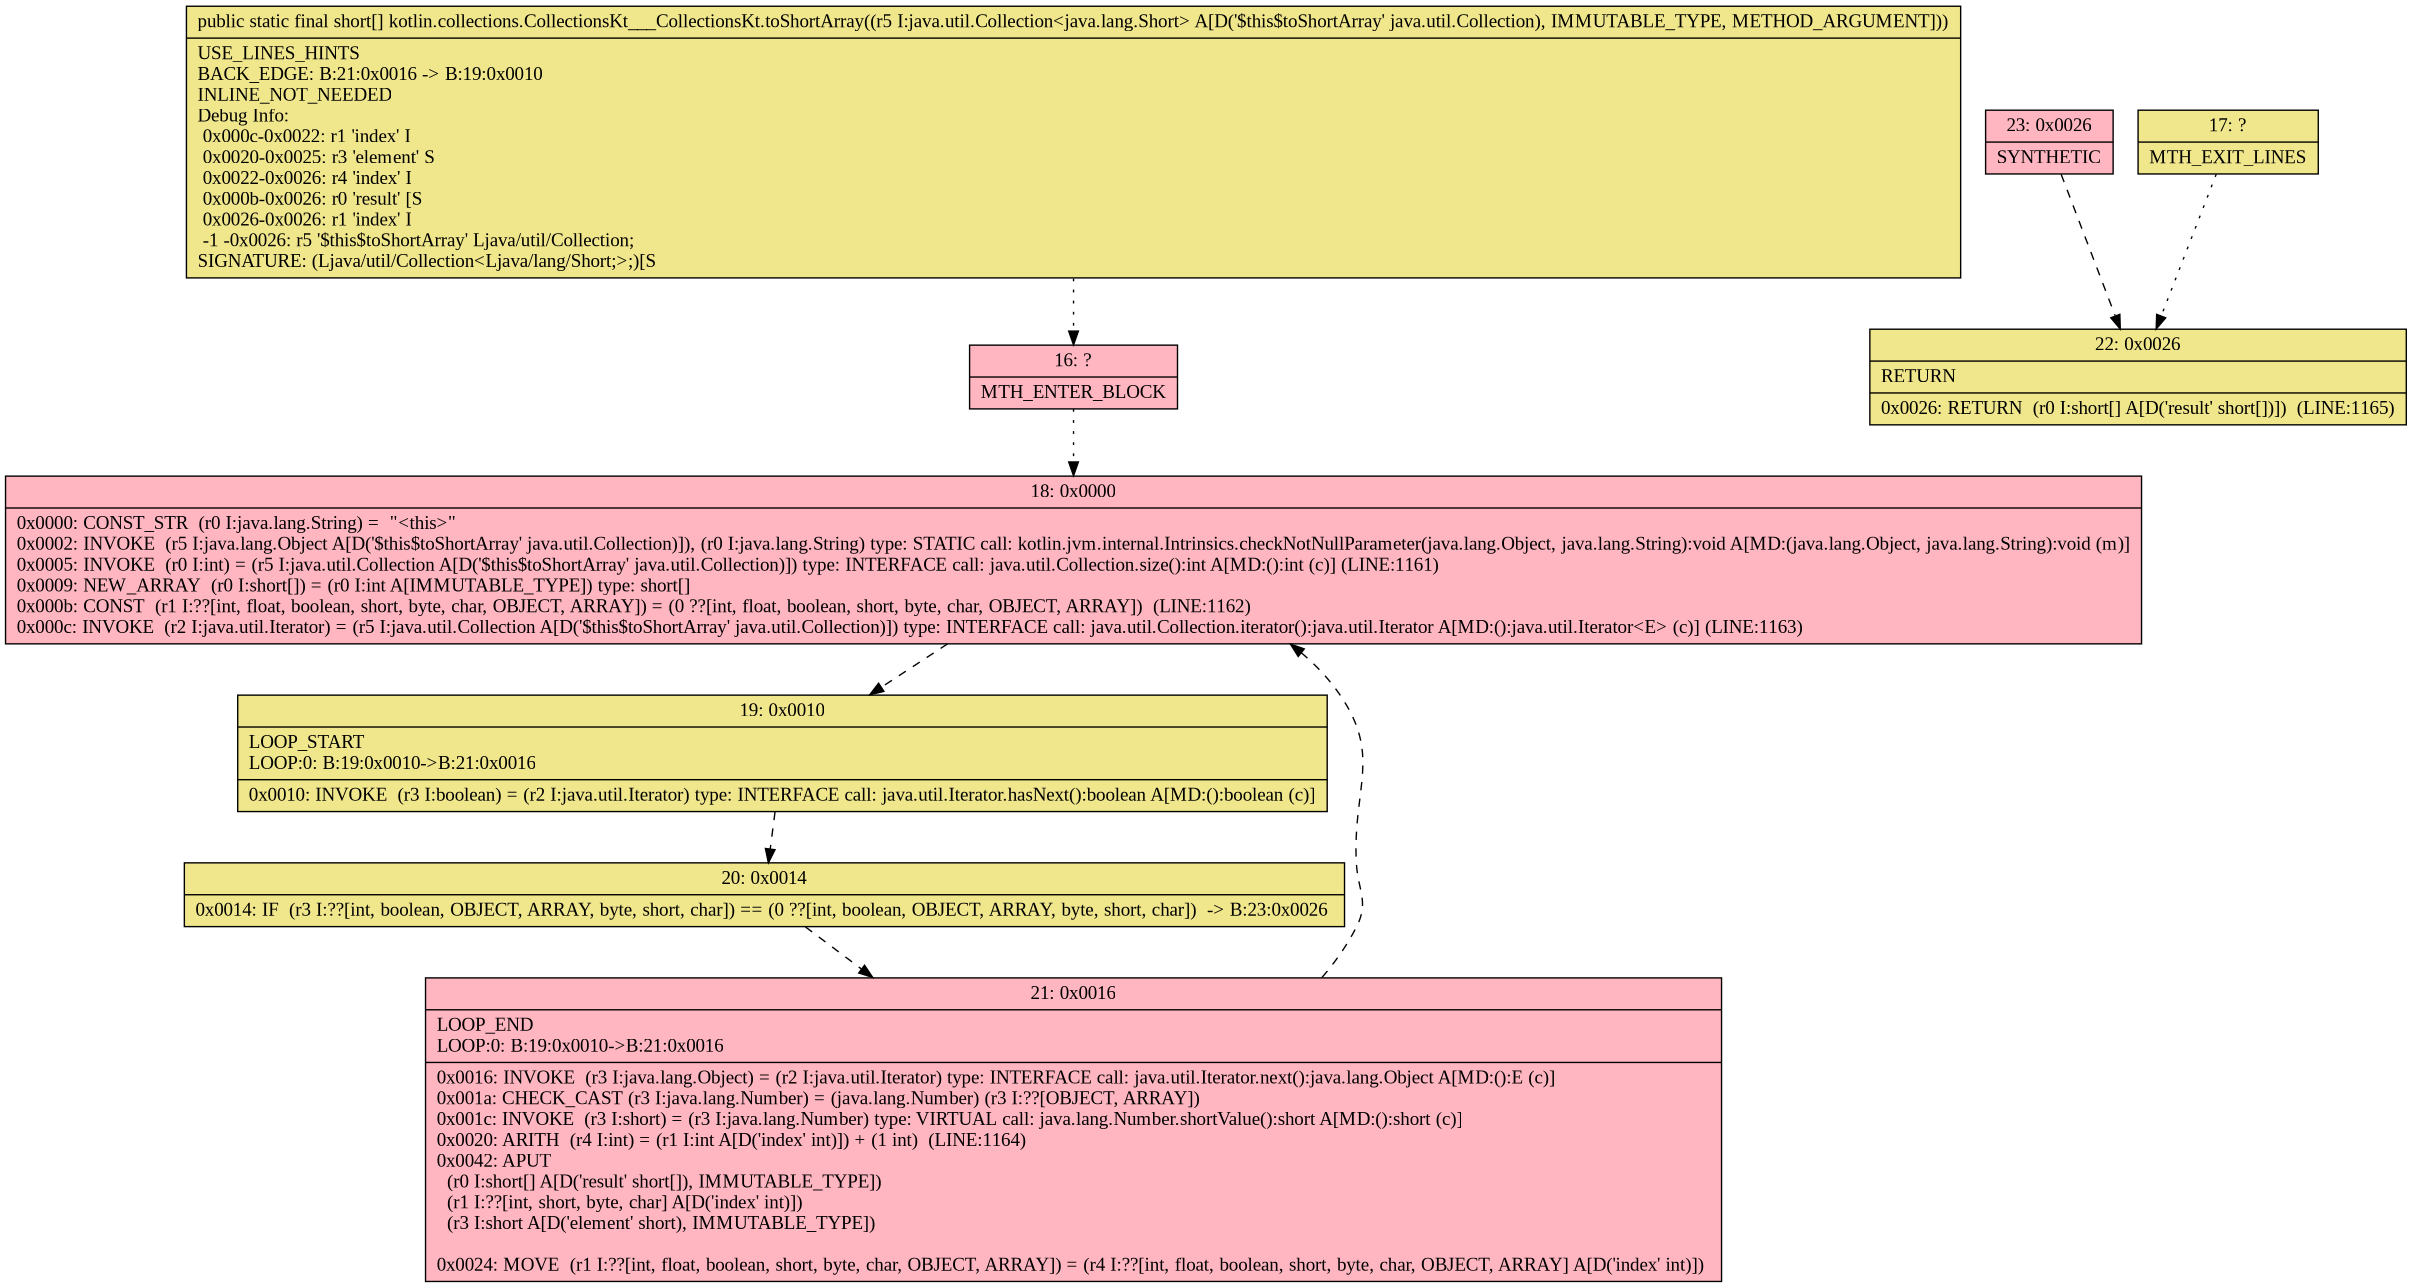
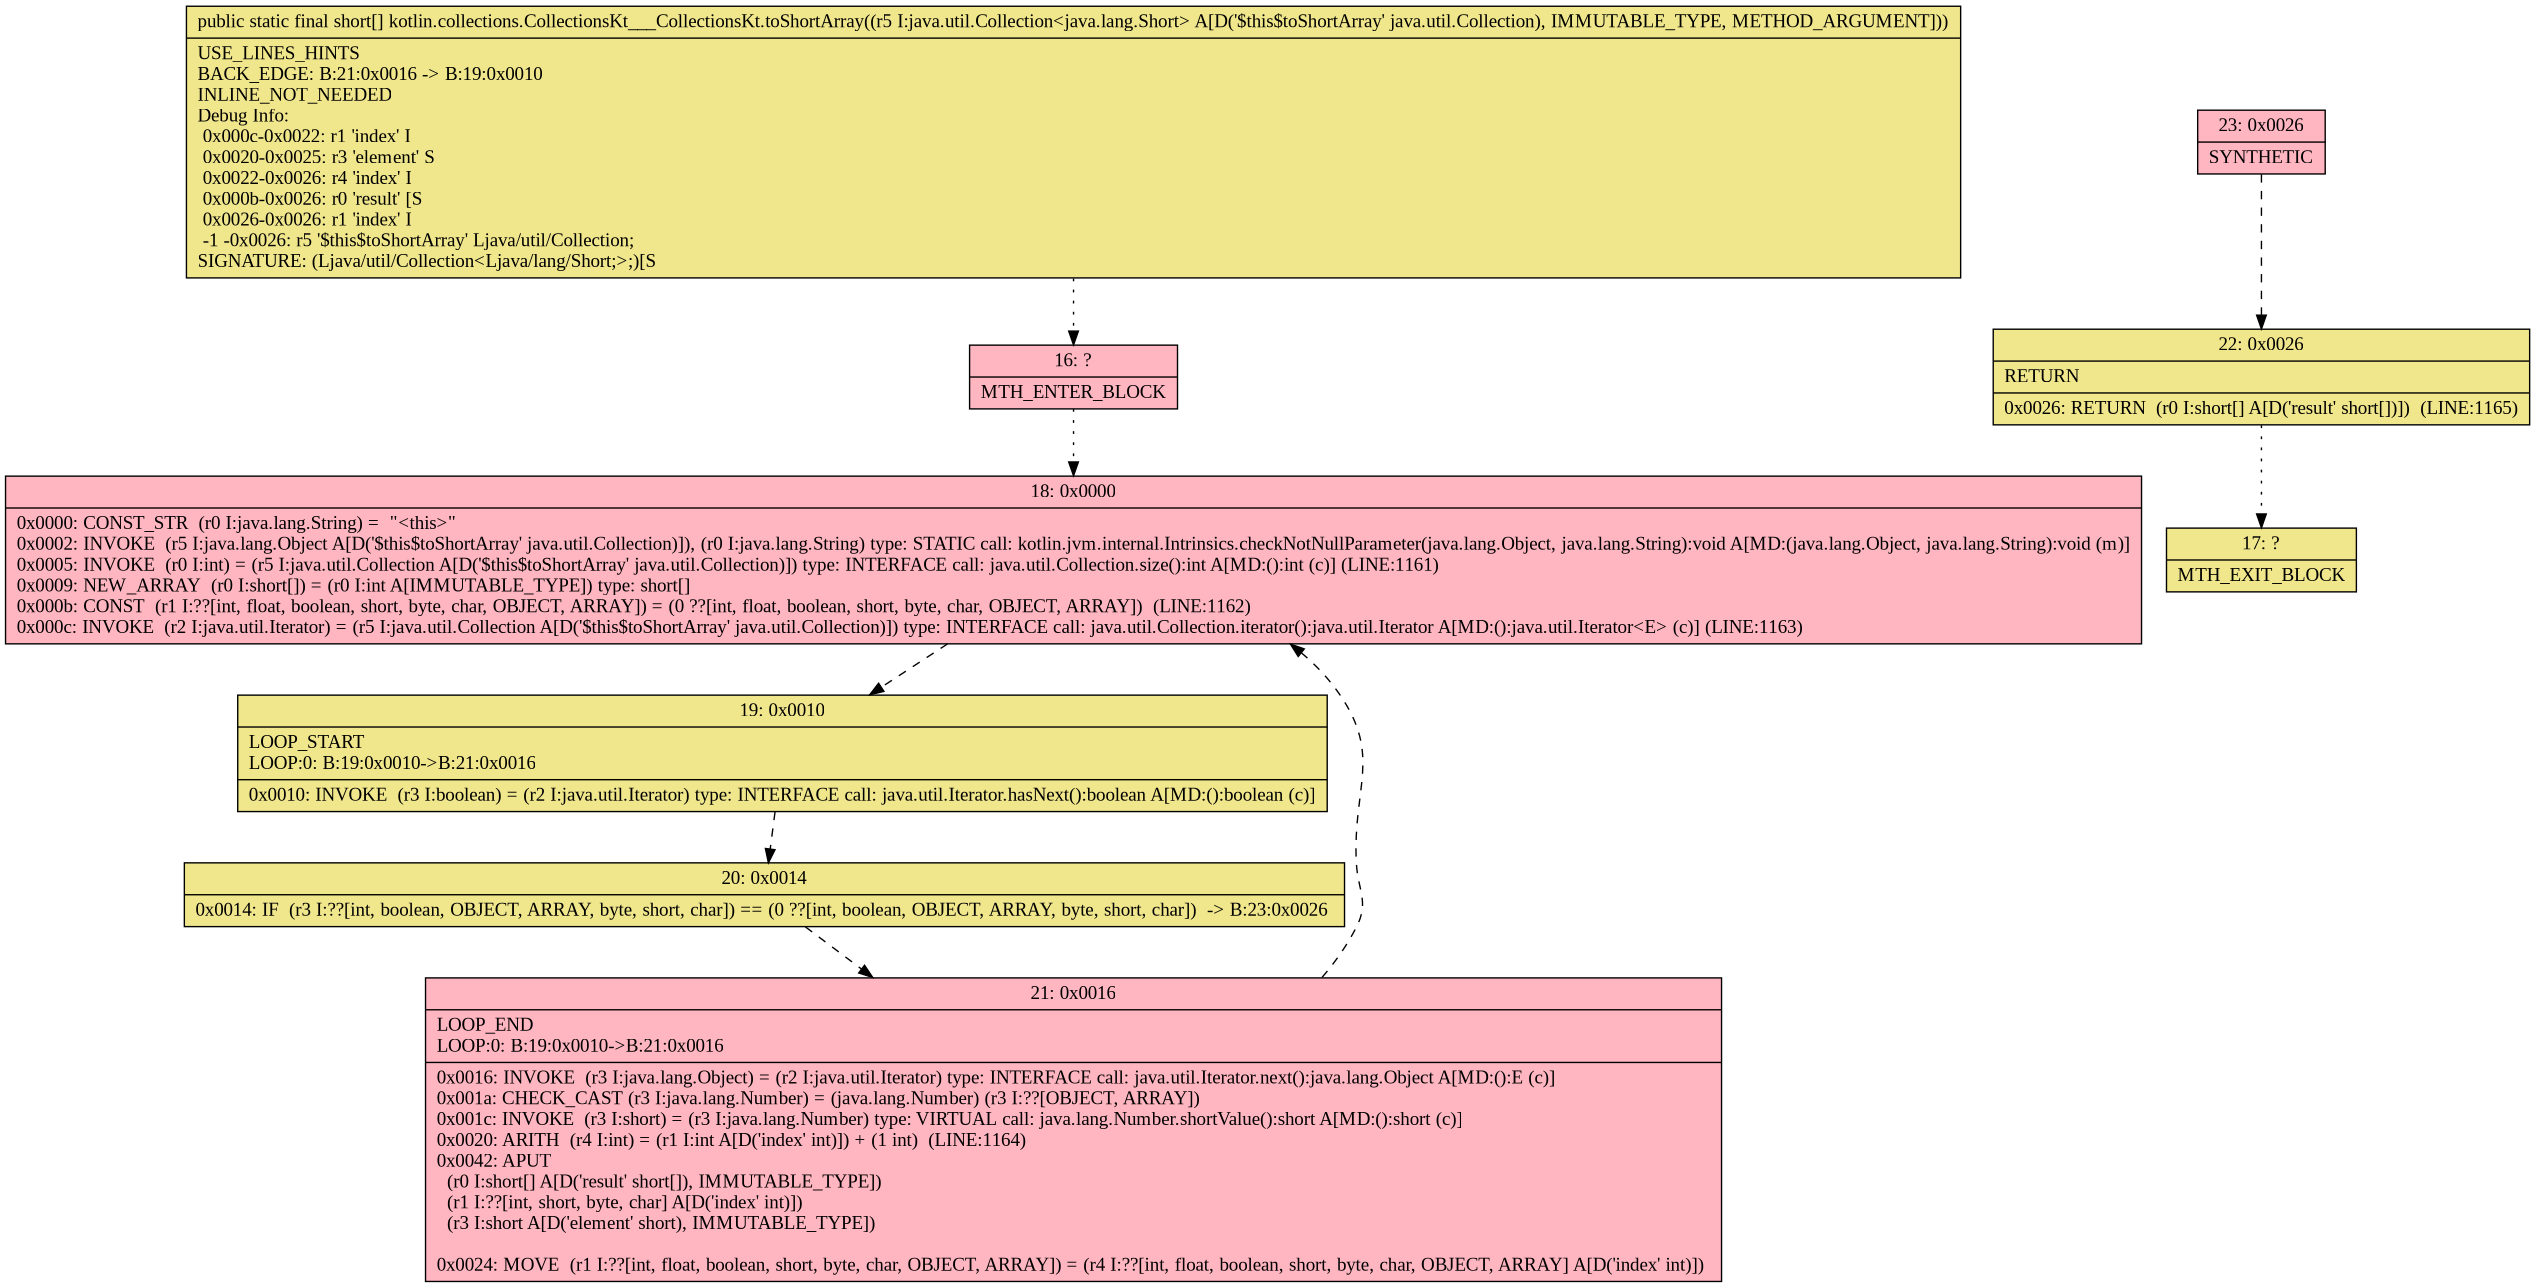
(2228, 157) -> (2261, 575)
(2189, 245) -> (2261, 469)
